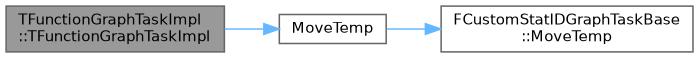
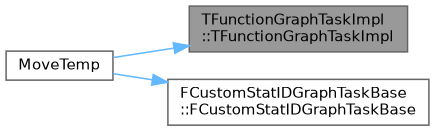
(244, 29) -> (144, 53)
(567, 29) -> (298, 102)
